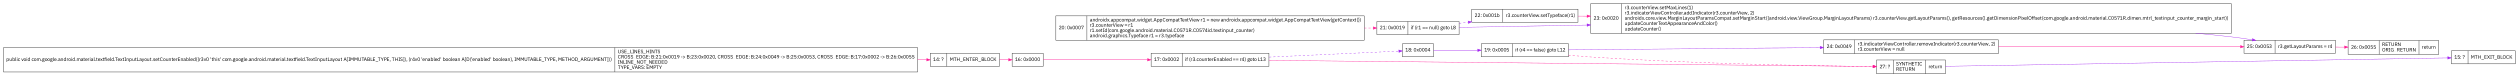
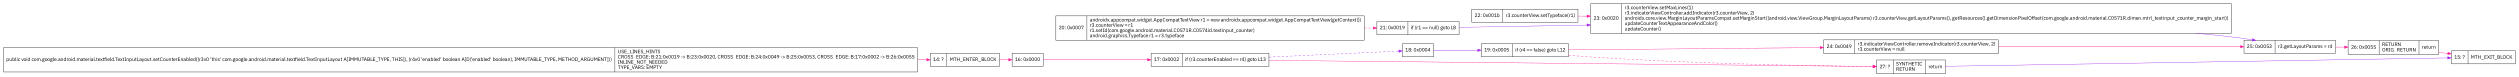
(1464, 23) -> none
(1694, 49) -> (1694, 49)
none -> (2443, 53)
